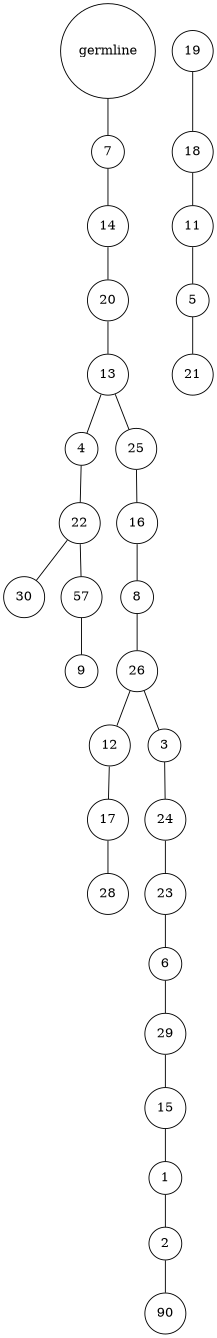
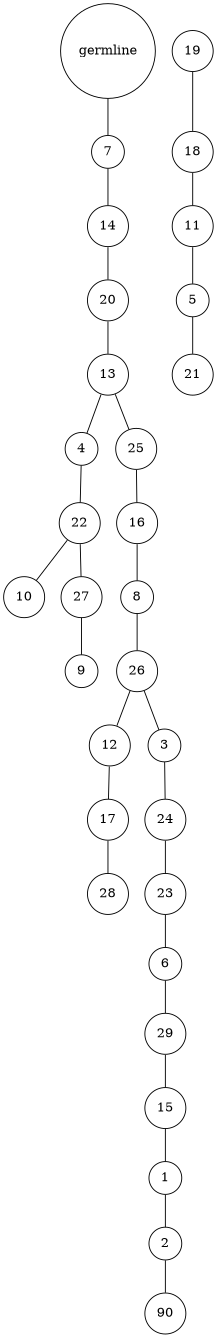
(24, 597) -> (24, 597)
(82, 597) -> (82, 597)
